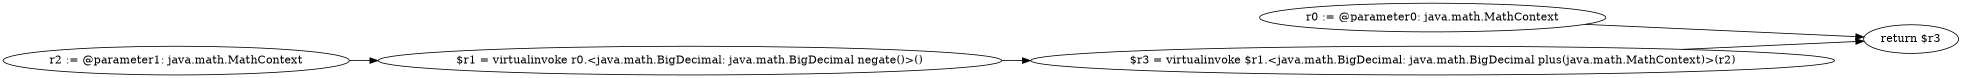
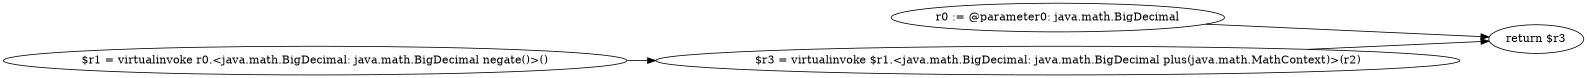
(1433, 18) -> (1058, 18)
(176, 61) -> none
